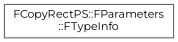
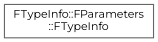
(89, 21) -> (79, 21)
